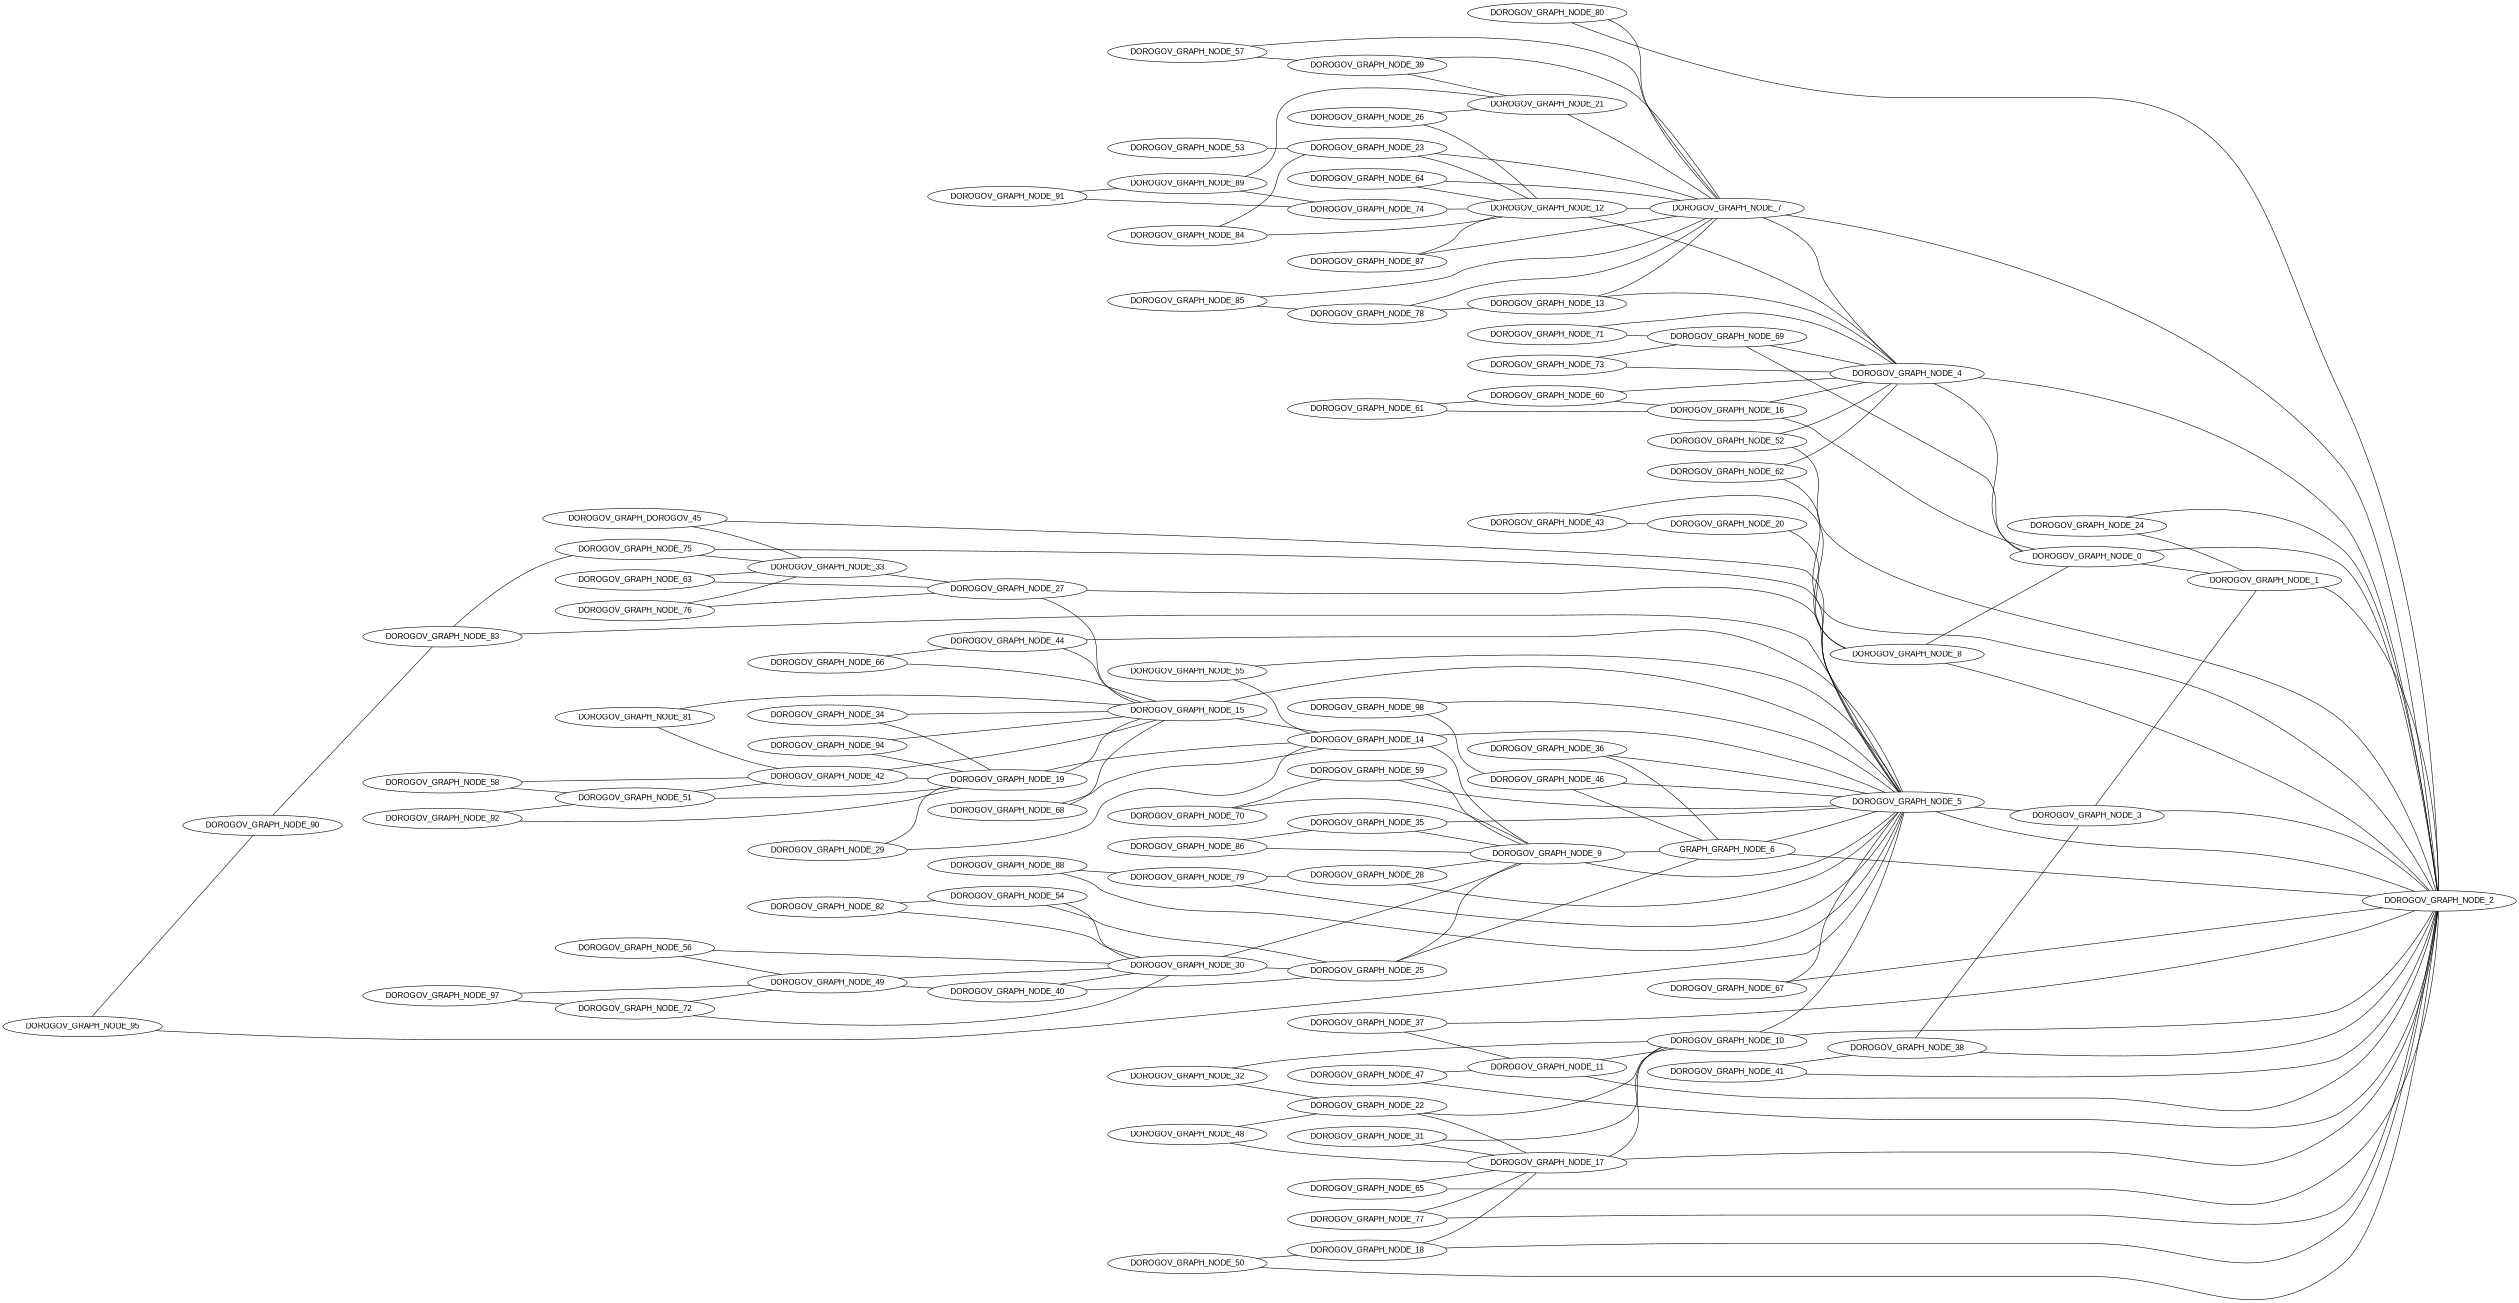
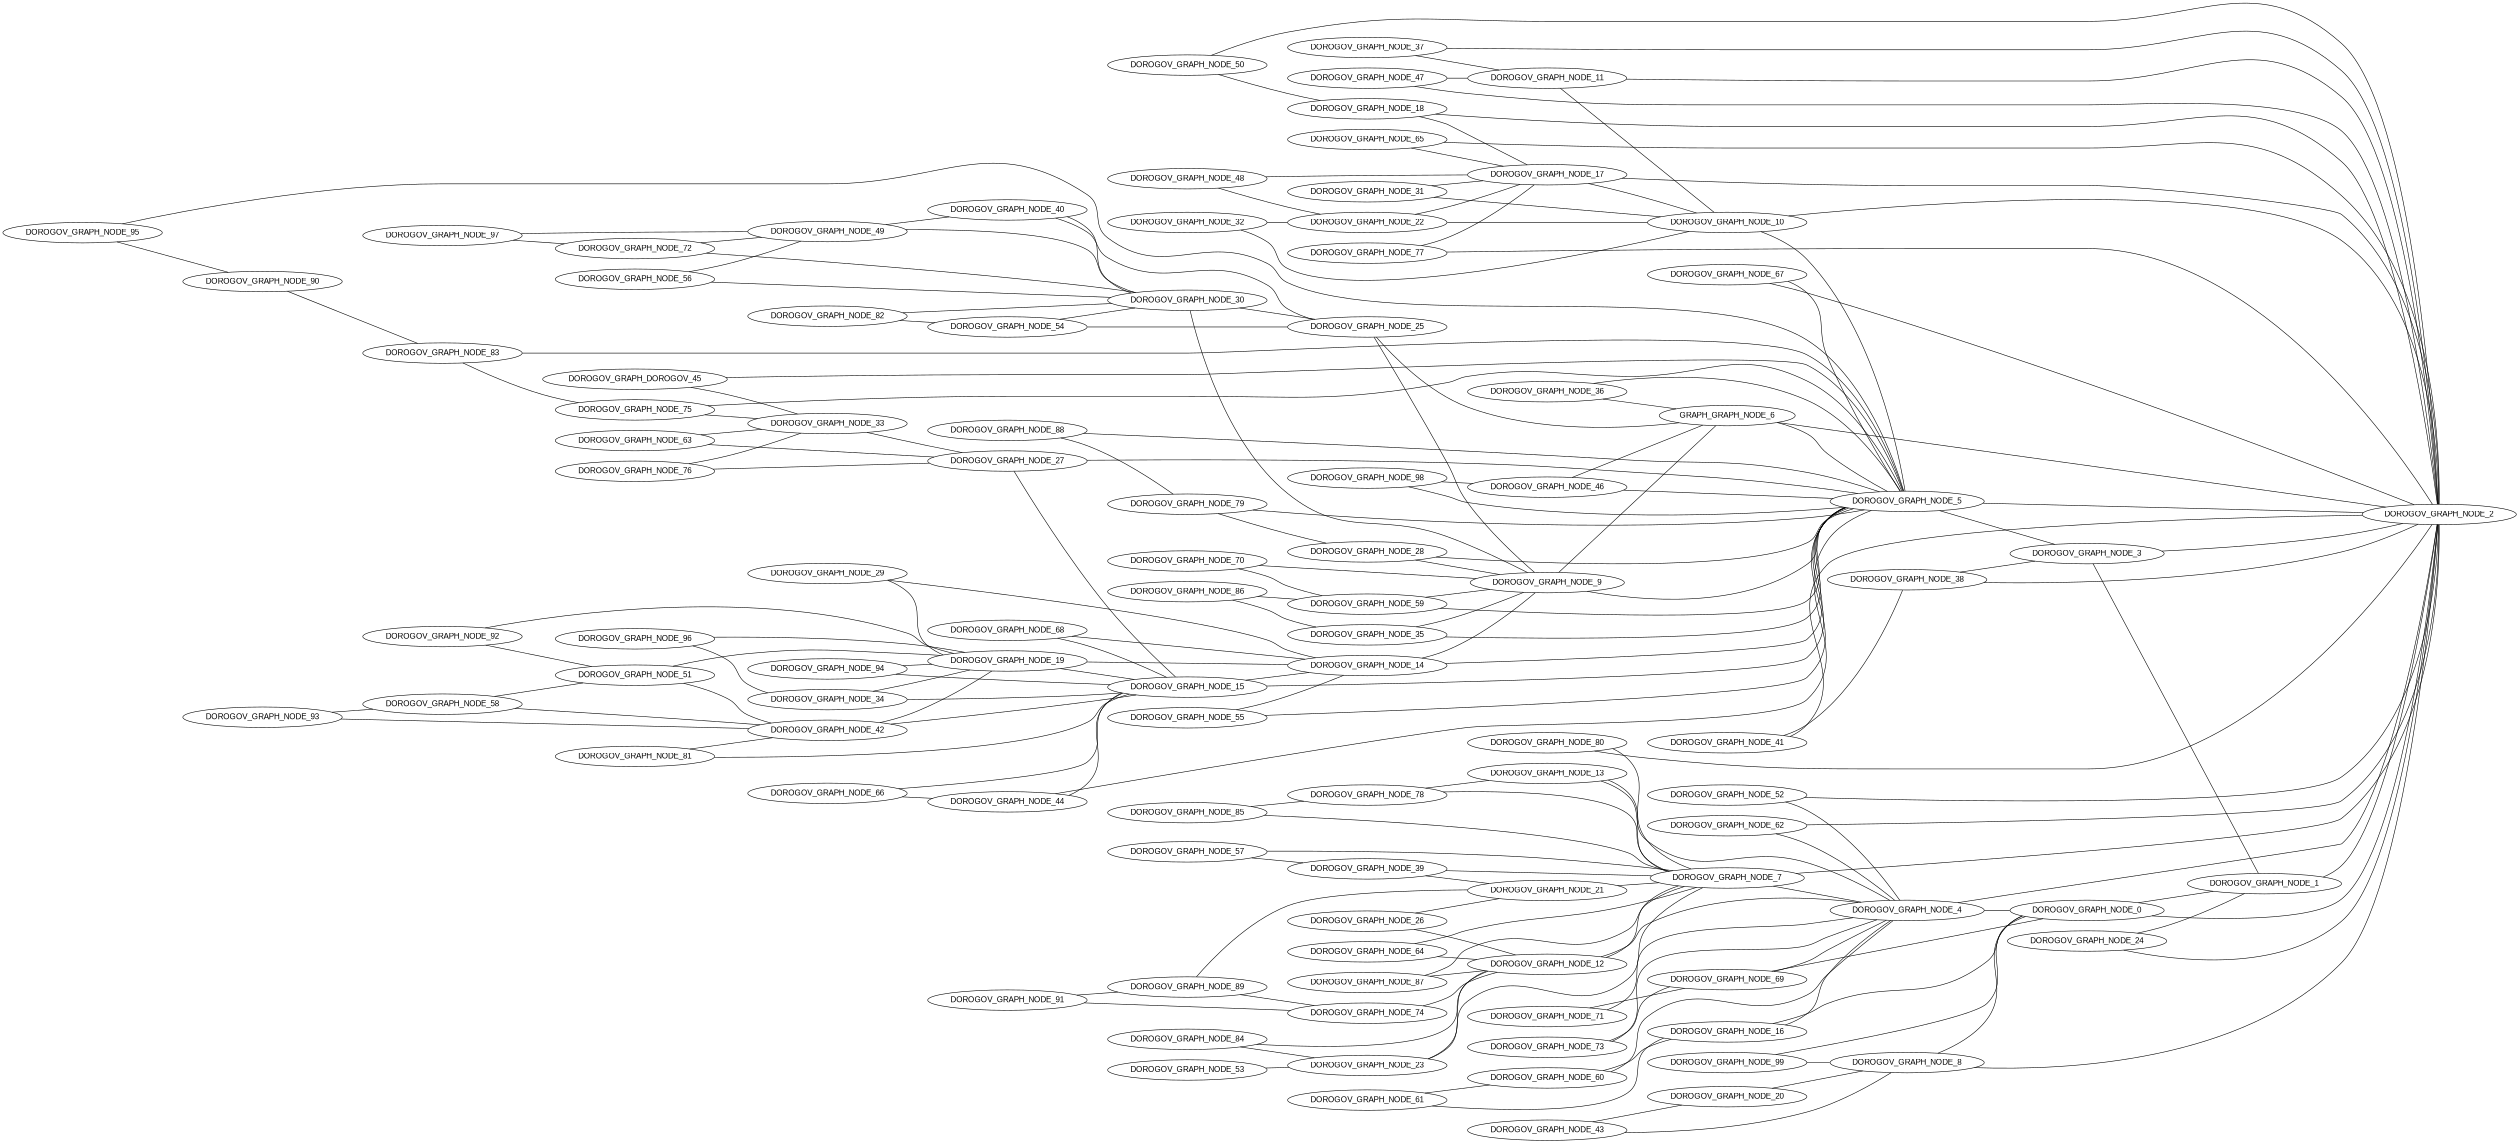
none -> (635, 639)
none -> (263, 717)
(1369, 850) -> (1277, 598)
none -> (1727, 1063)
